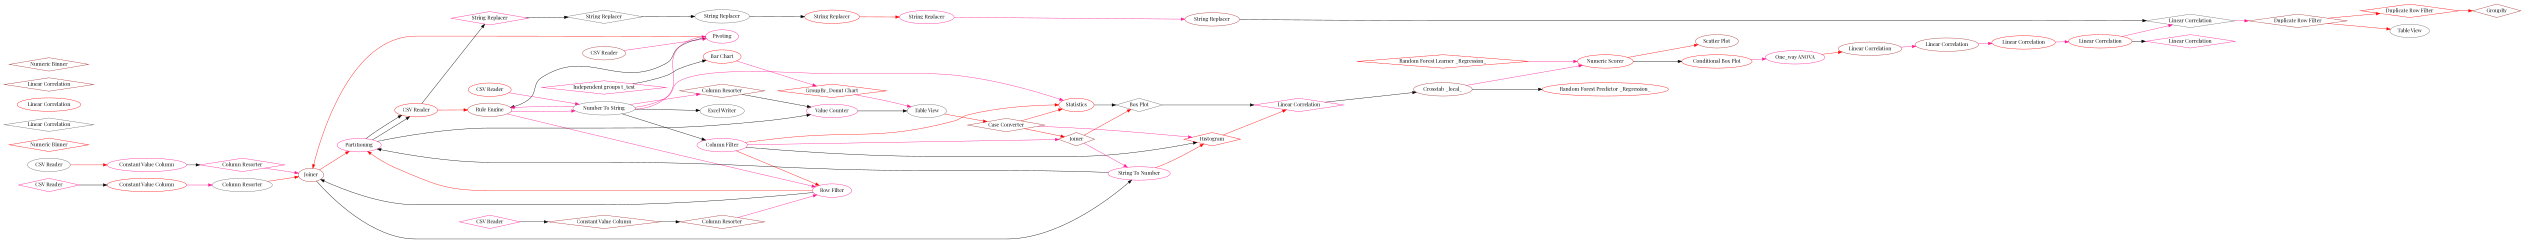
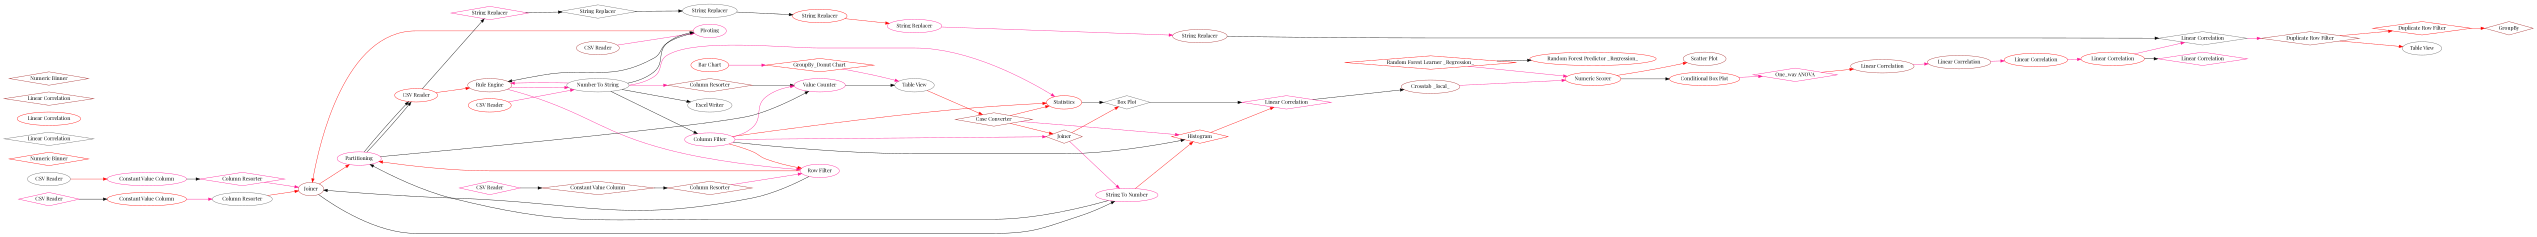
(1795, 57) -> (1795, 75)
(674, 77) -> (661, 57)
(604, 87) -> none
(1505, 89) -> (1512, 61)
none -> (759, 110)
